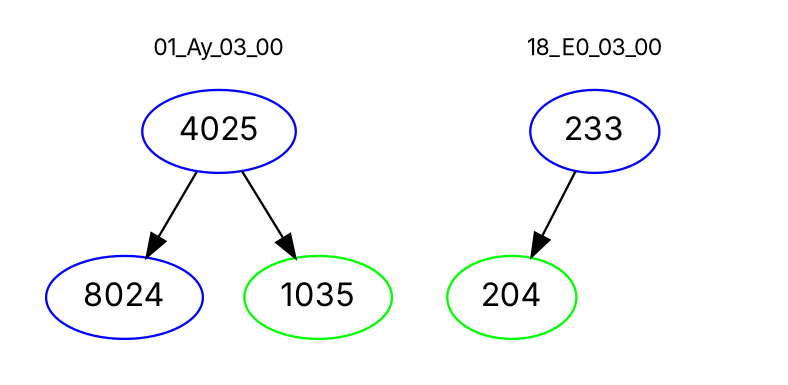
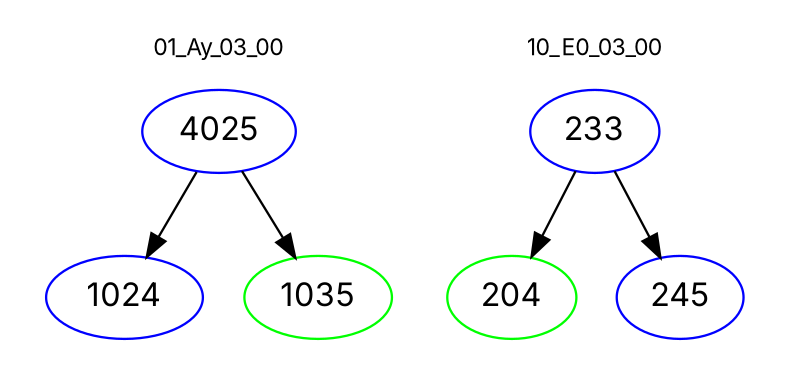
(595, 50) -> (595, 50)
(124, 297) -> (124, 297)
none -> (680, 297)
